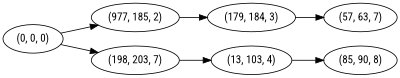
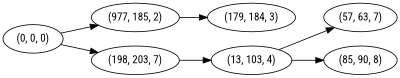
(306, 17) -> (303, 40)
